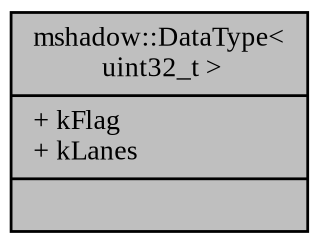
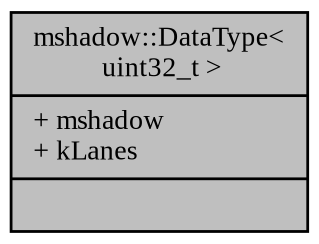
(78, 121) -> (100, 121)
